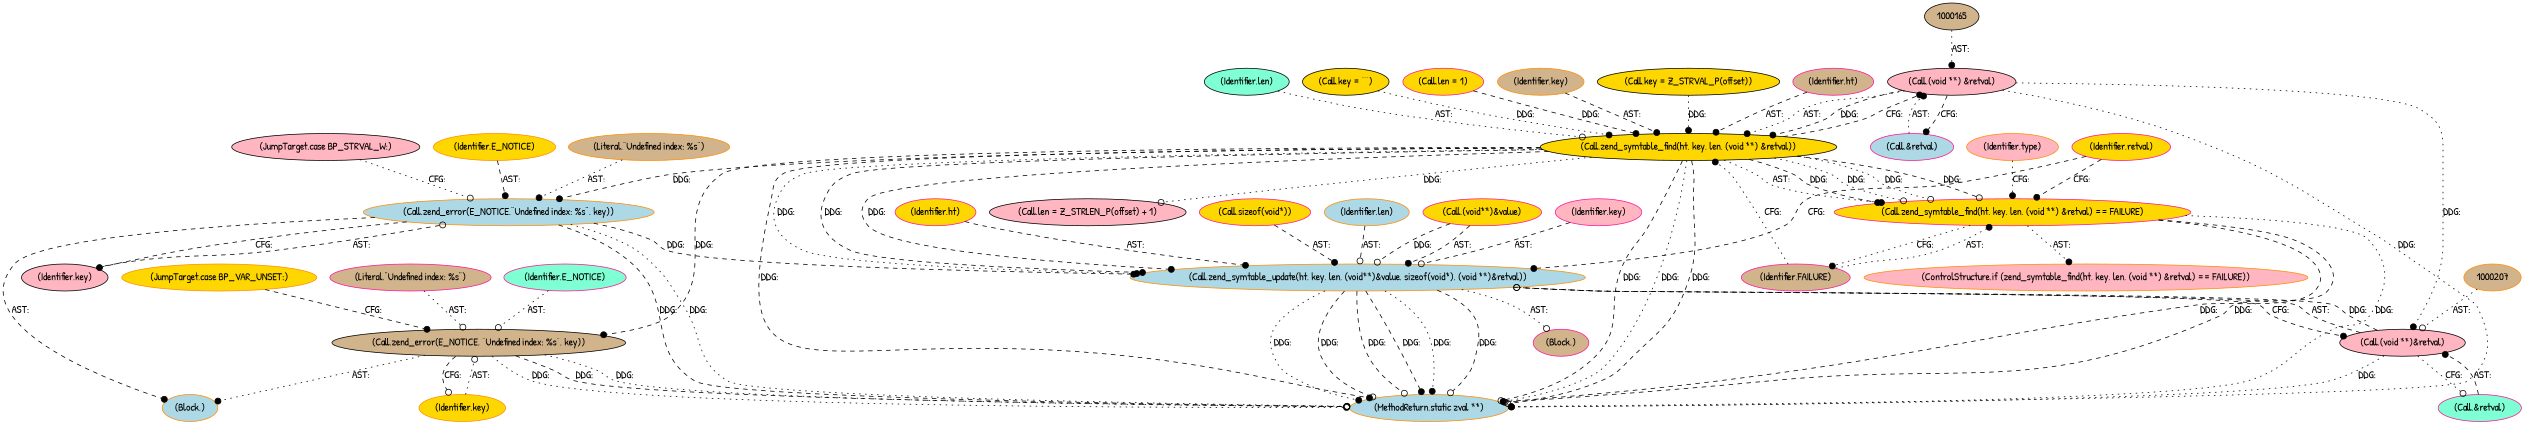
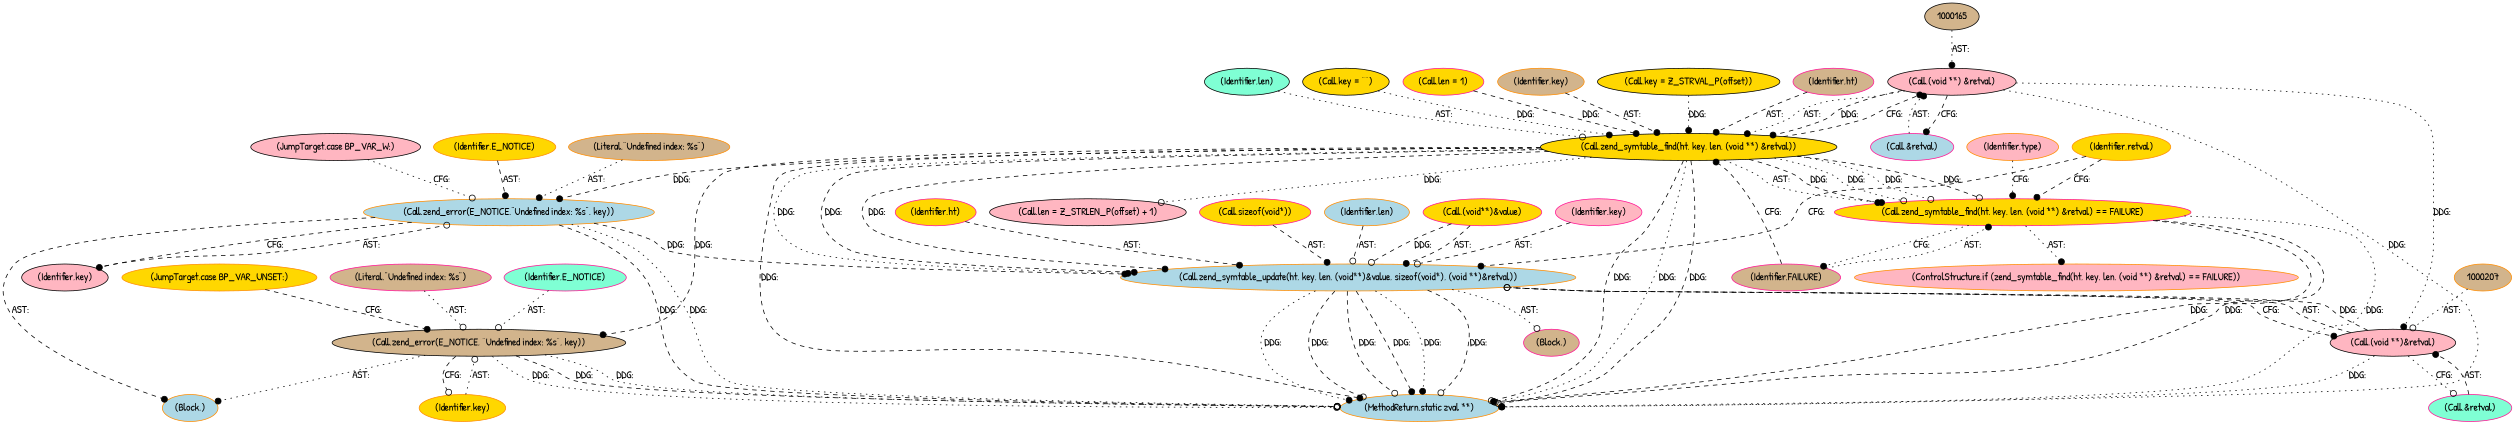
(326, 147) -> (336, 147)
(2121, 147) -> (2121, 147)
(1756, 212) -> (1756, 210)
